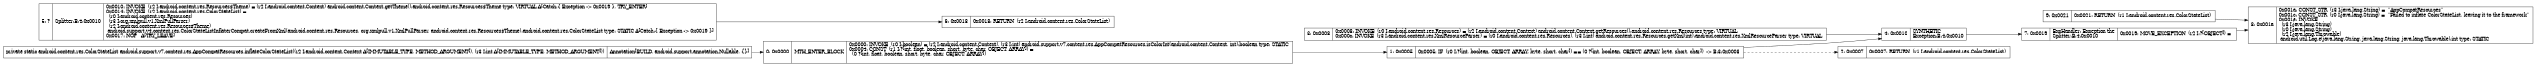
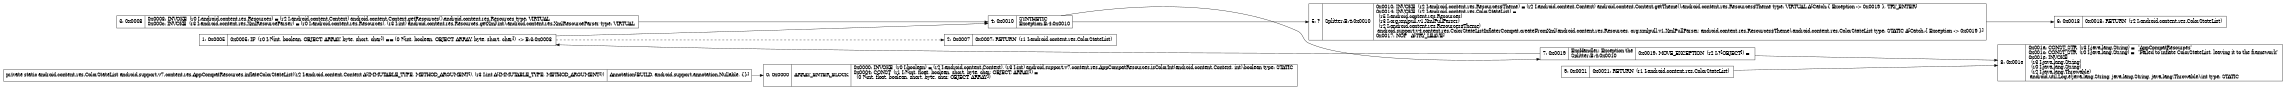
(149, 17) -> (1419, 17)
none -> (1189, 22)
(819, 52) -> (821, 75)
(1338, 52) -> (1050, 52)
